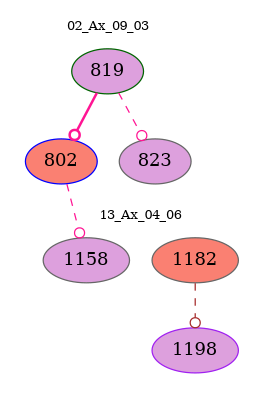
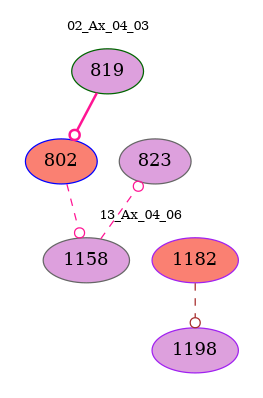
(108, 27) -> (108, 27)
(129, 112) -> (118, 215)
(195, 260) -> (195, 260)
